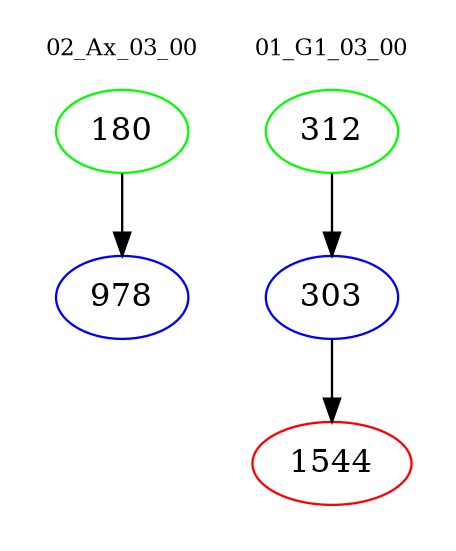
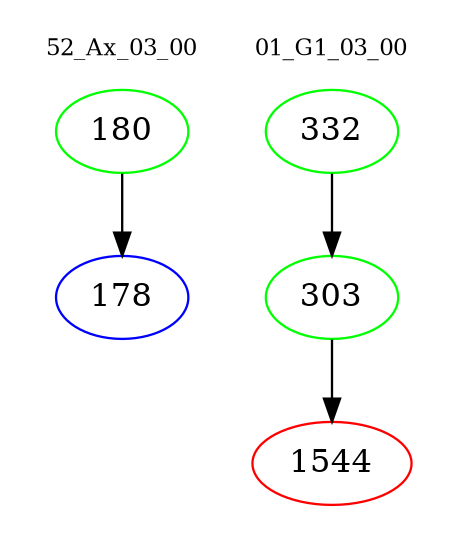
(122, 50) -> (122, 50)
(332, 131) -> (332, 131)
(122, 297) -> (122, 297)
(332, 297) -> (332, 297)
